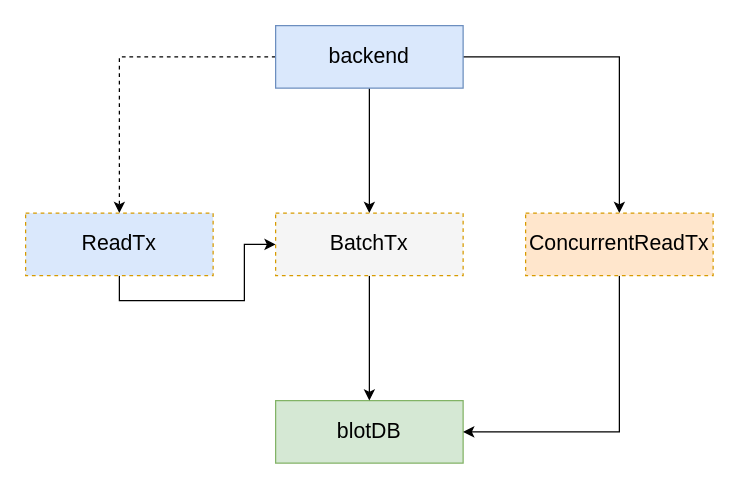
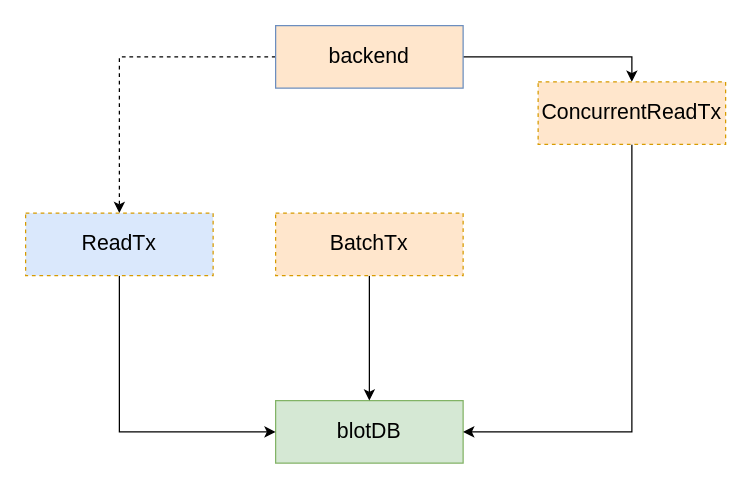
(369, 57) -> (369, 57)
(369, 146) -> none
(369, 244) -> (369, 244)
(619, 244) -> (632, 113)
(219, 301) -> (126, 432)
